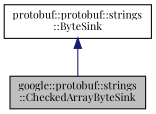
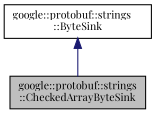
(78, 22) -> (78, 22)
